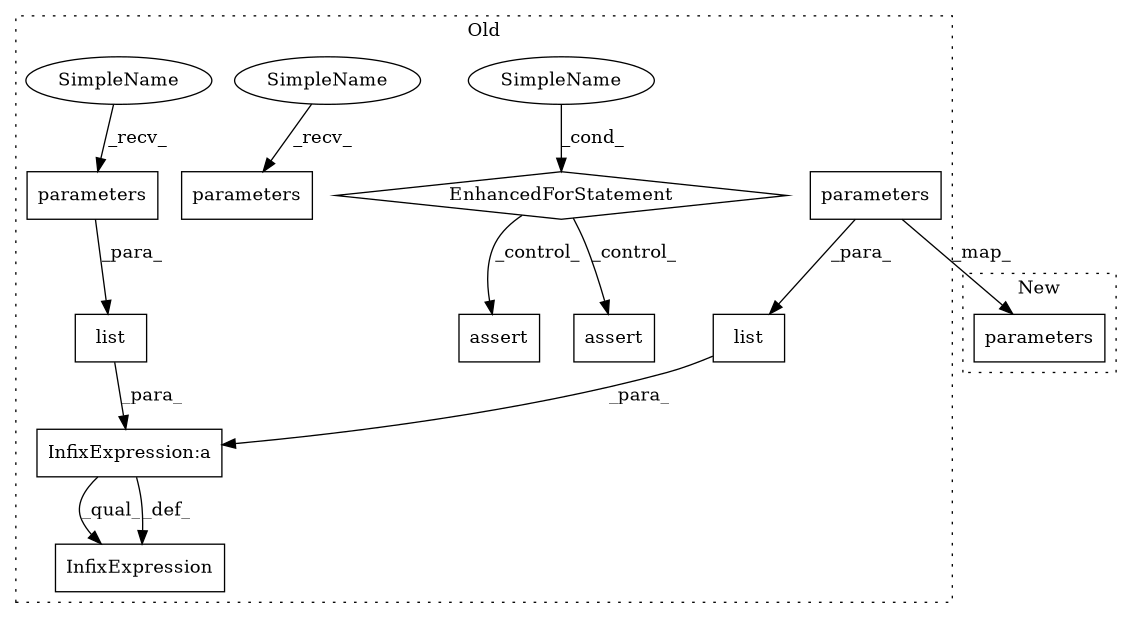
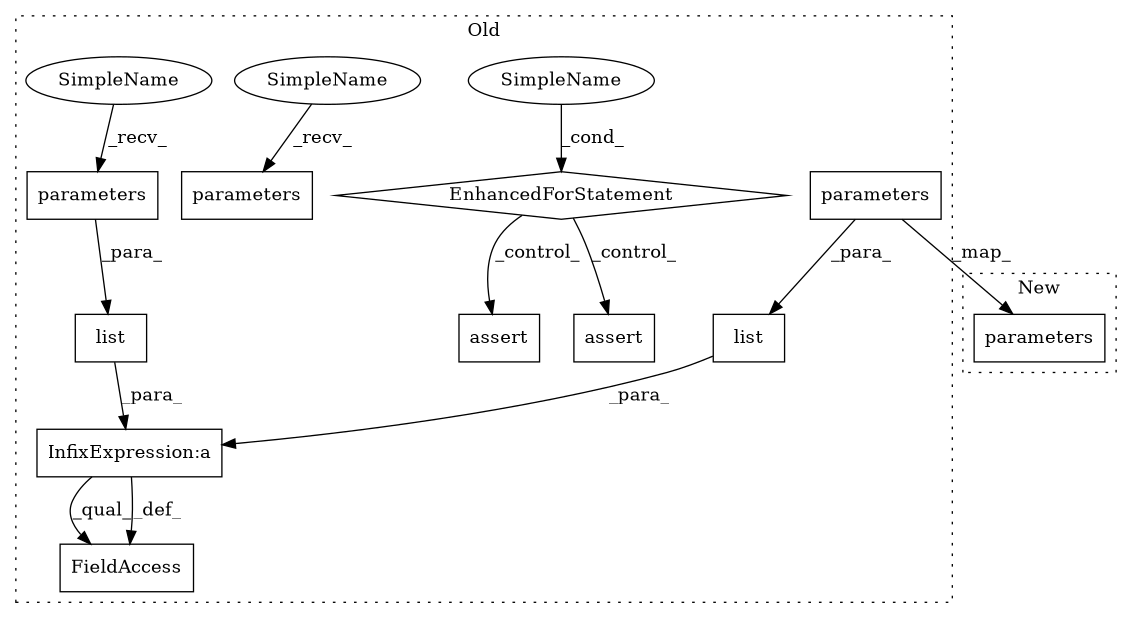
(140, 568) -> (127, 568)
